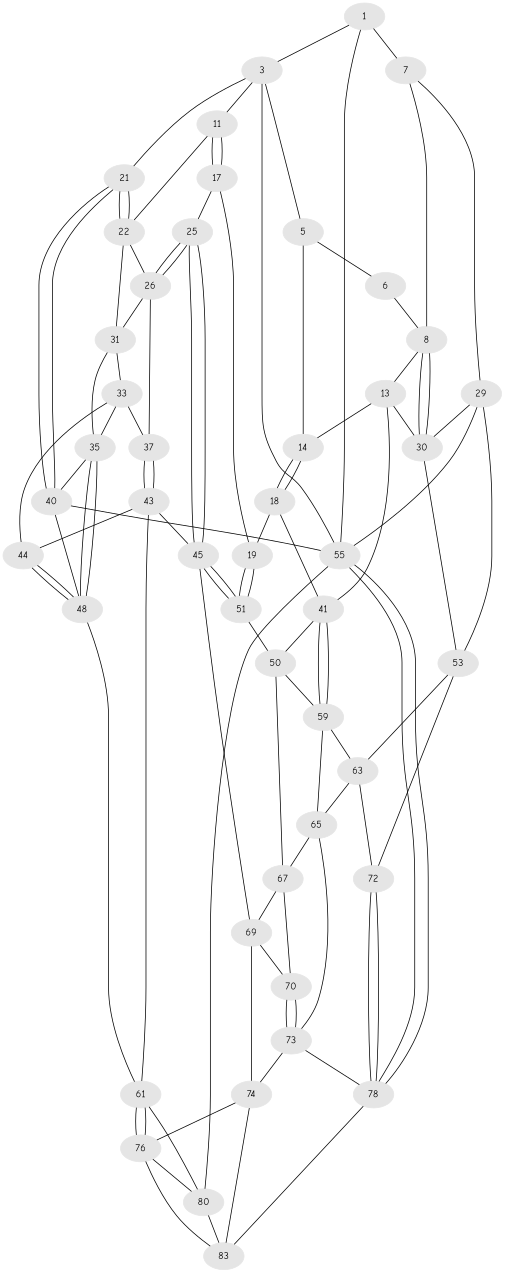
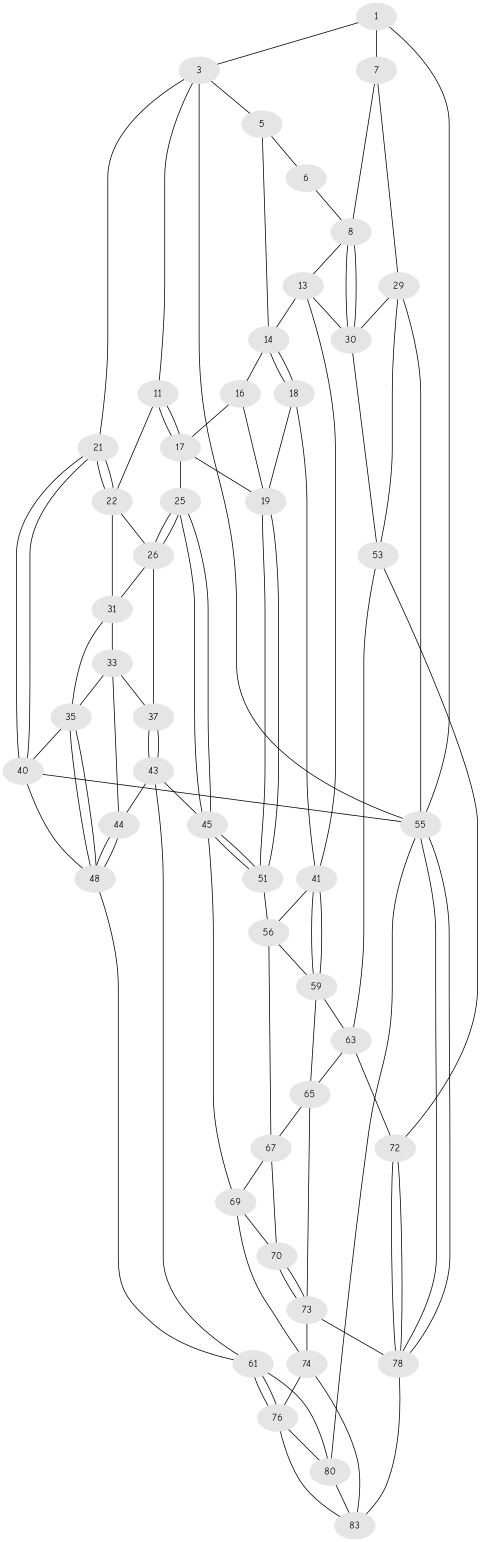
none -> (240, 394)
(275, 663) -> (269, 933)
